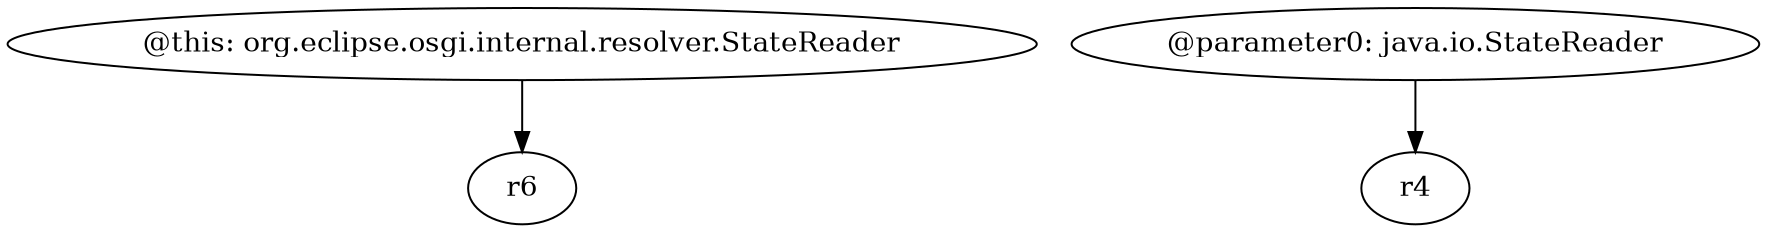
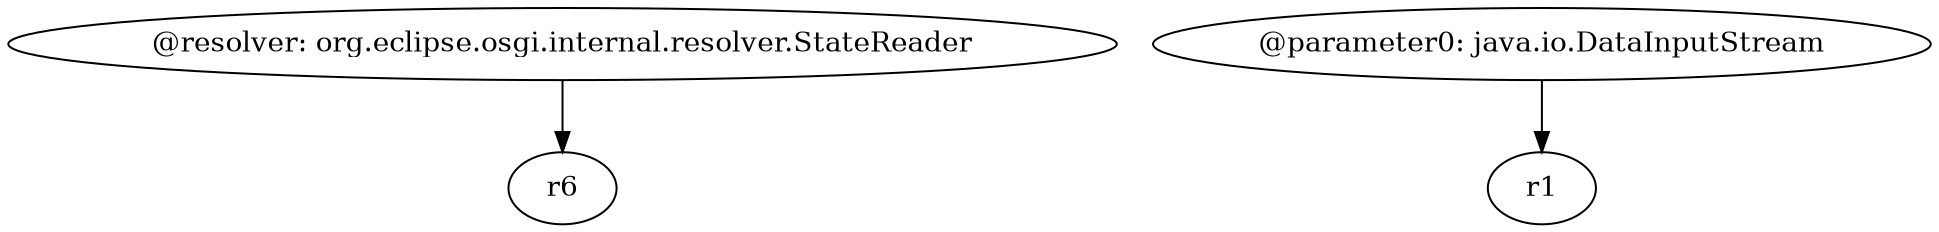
(522, 44) -> (563, 44)
(1415, 44) -> (1542, 44)
(1415, 188) -> (1542, 188)
